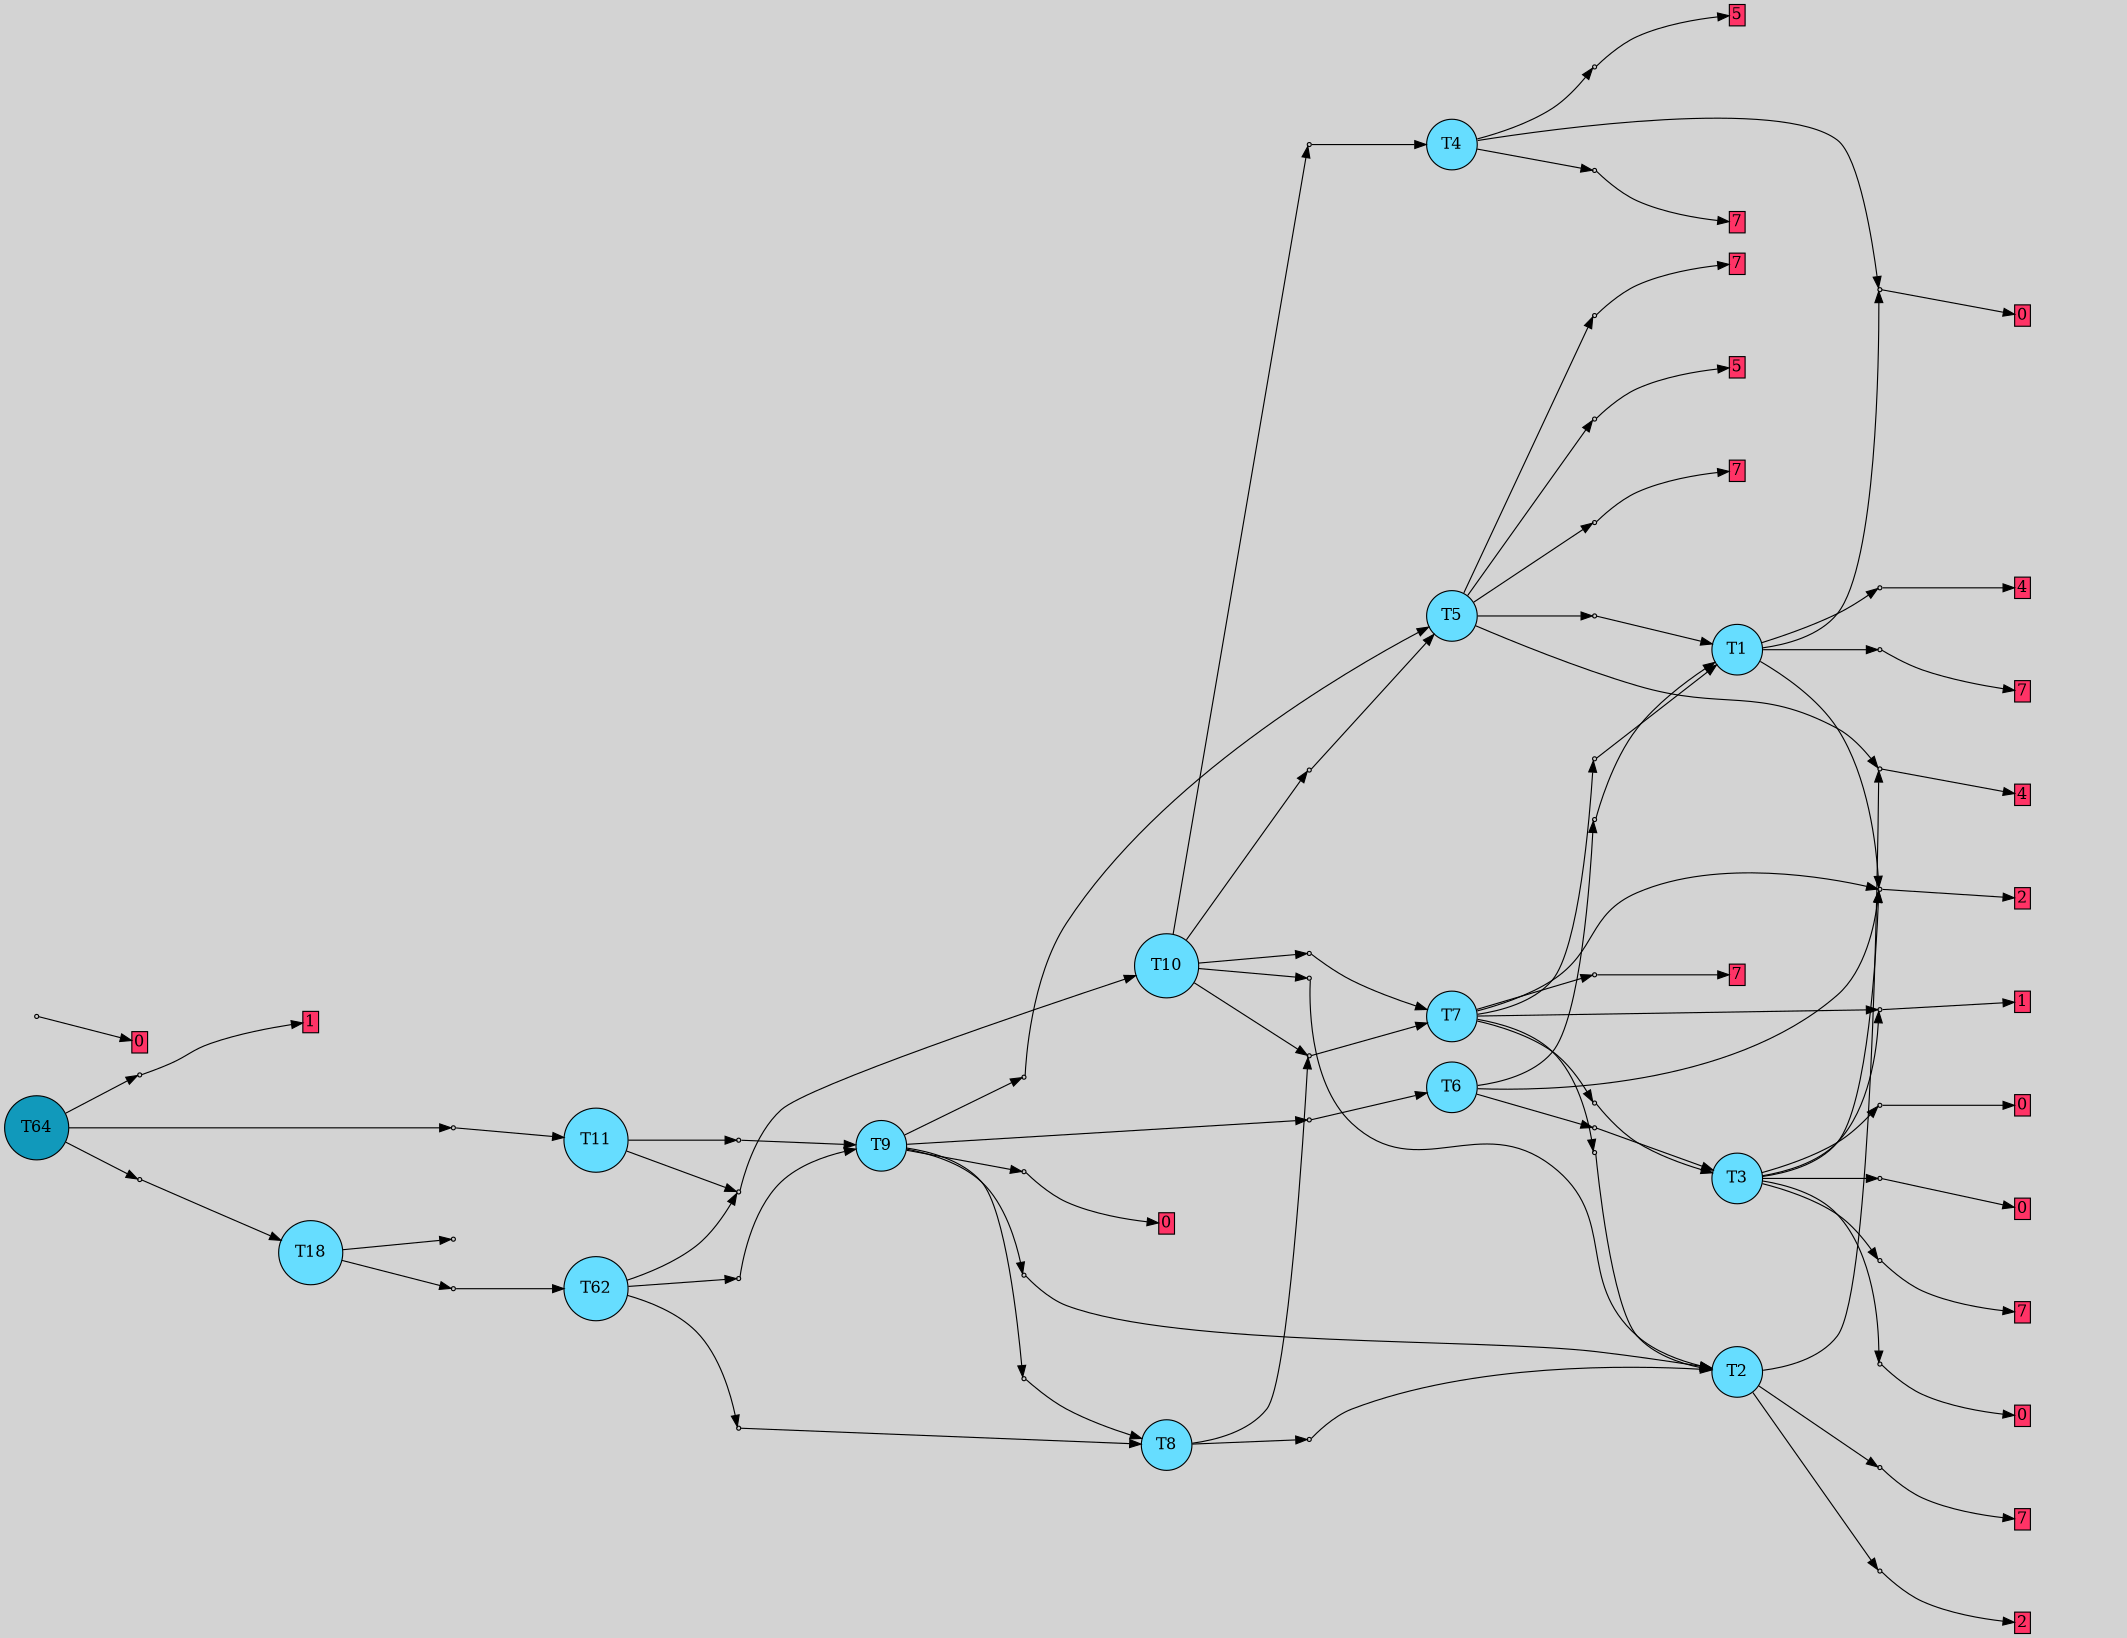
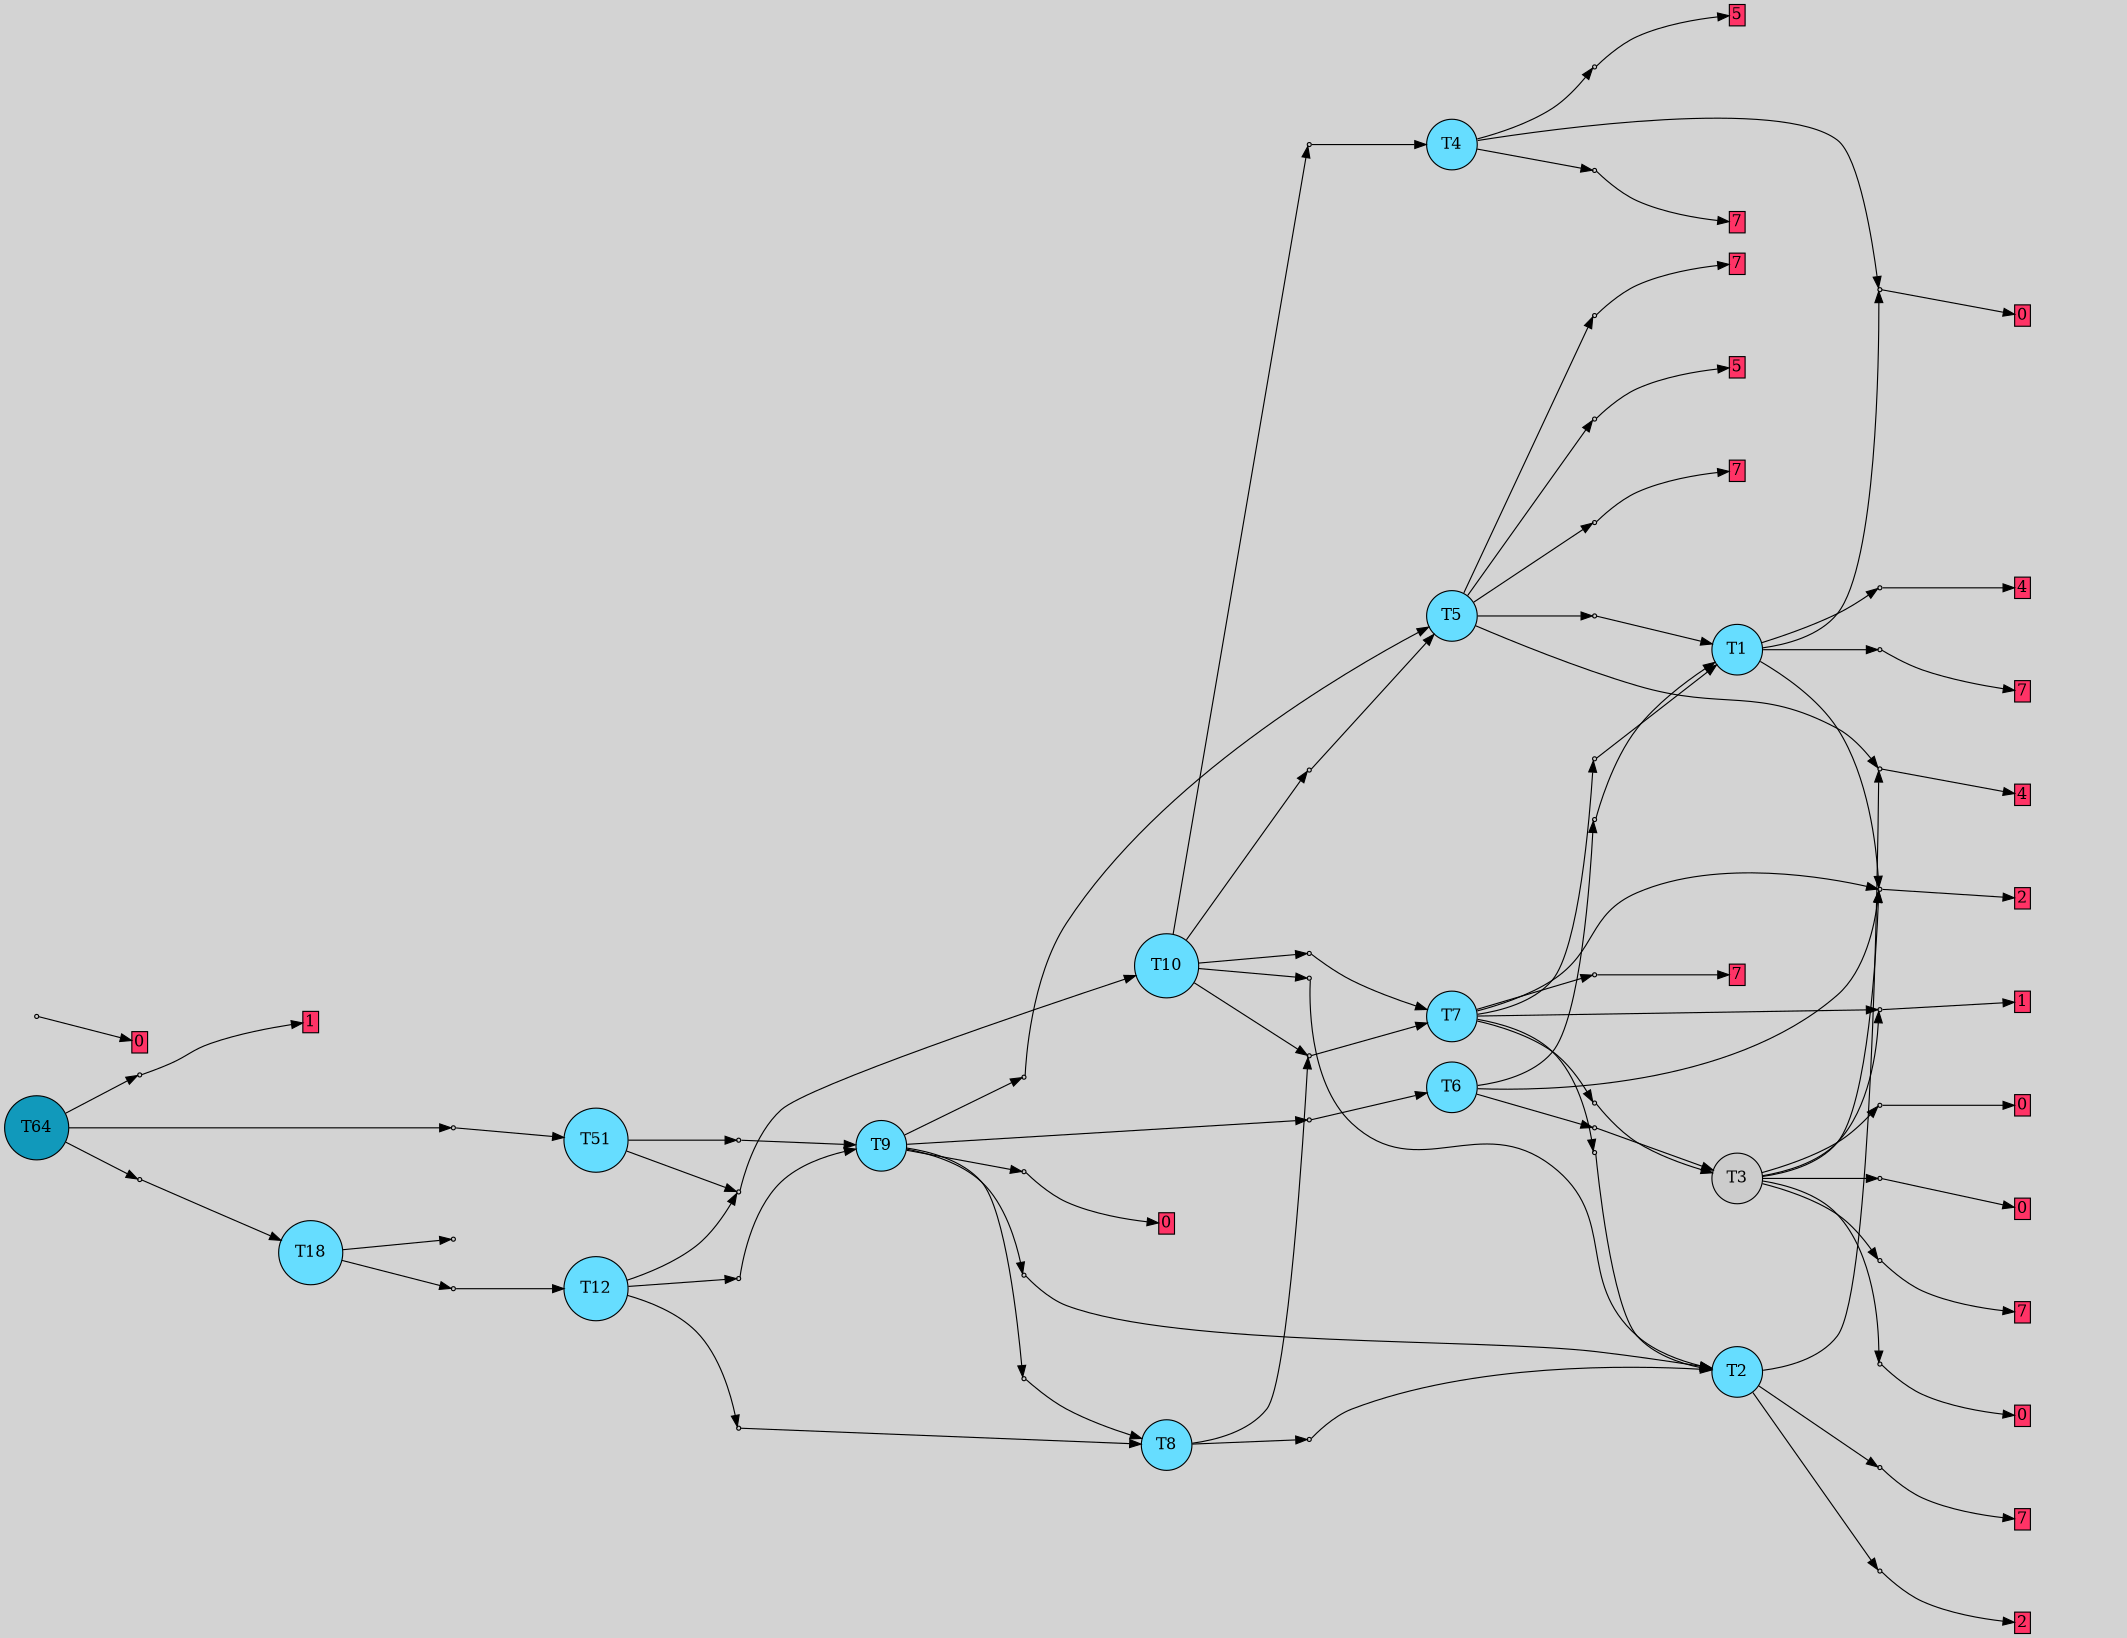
(596, 1140) -> (596, 1140)
(1737, 1178) -> (1737, 1178)
(596, 1289) -> (596, 1289)
